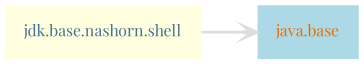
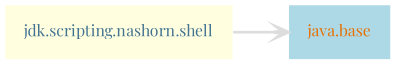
(103, 32) -> (119, 32)
